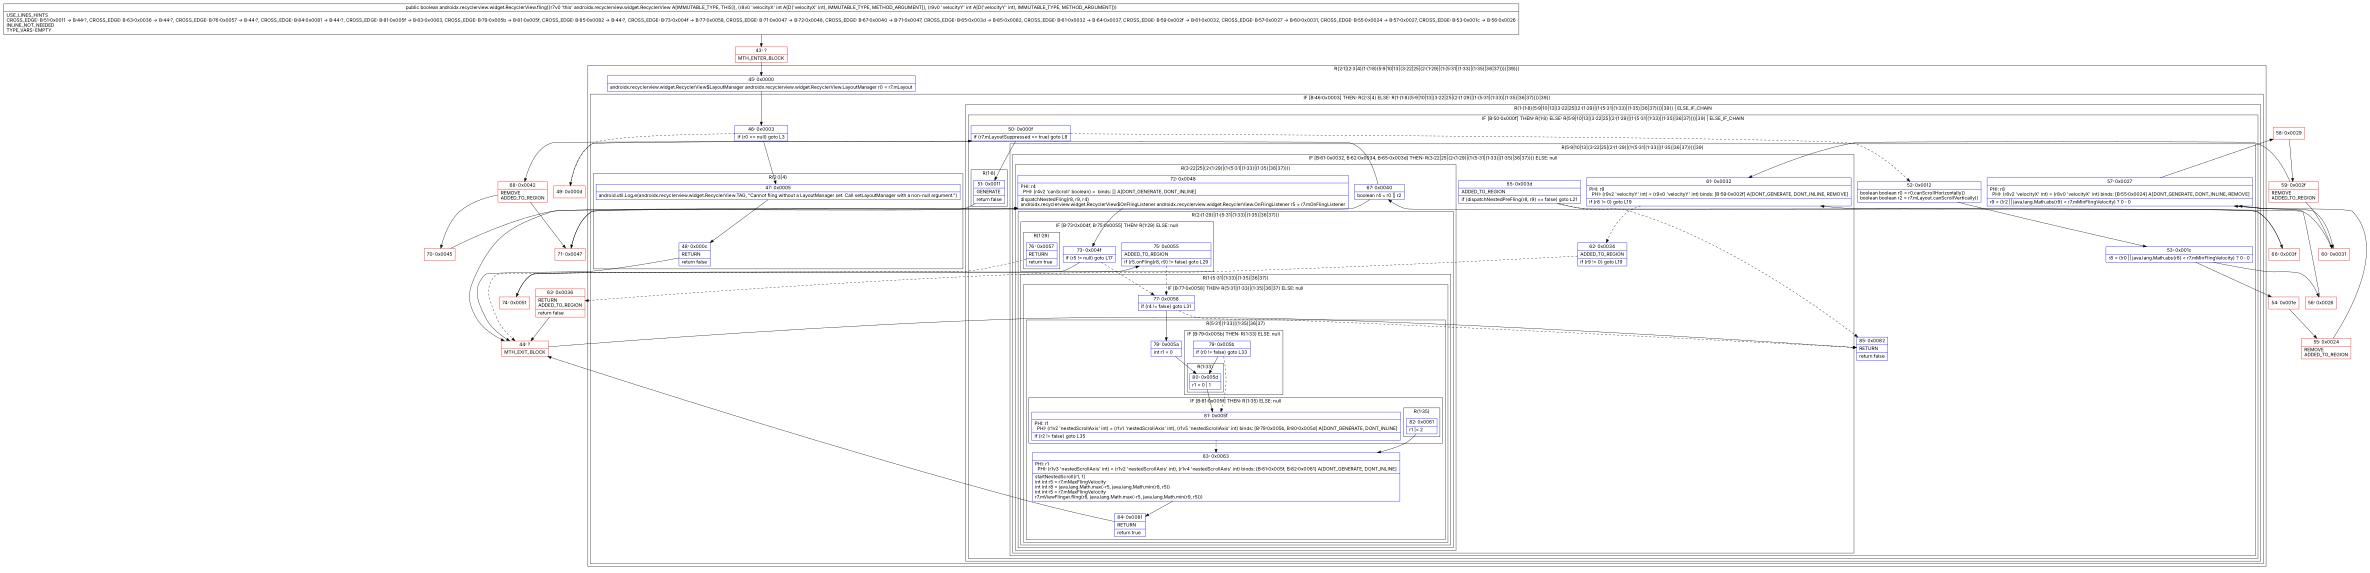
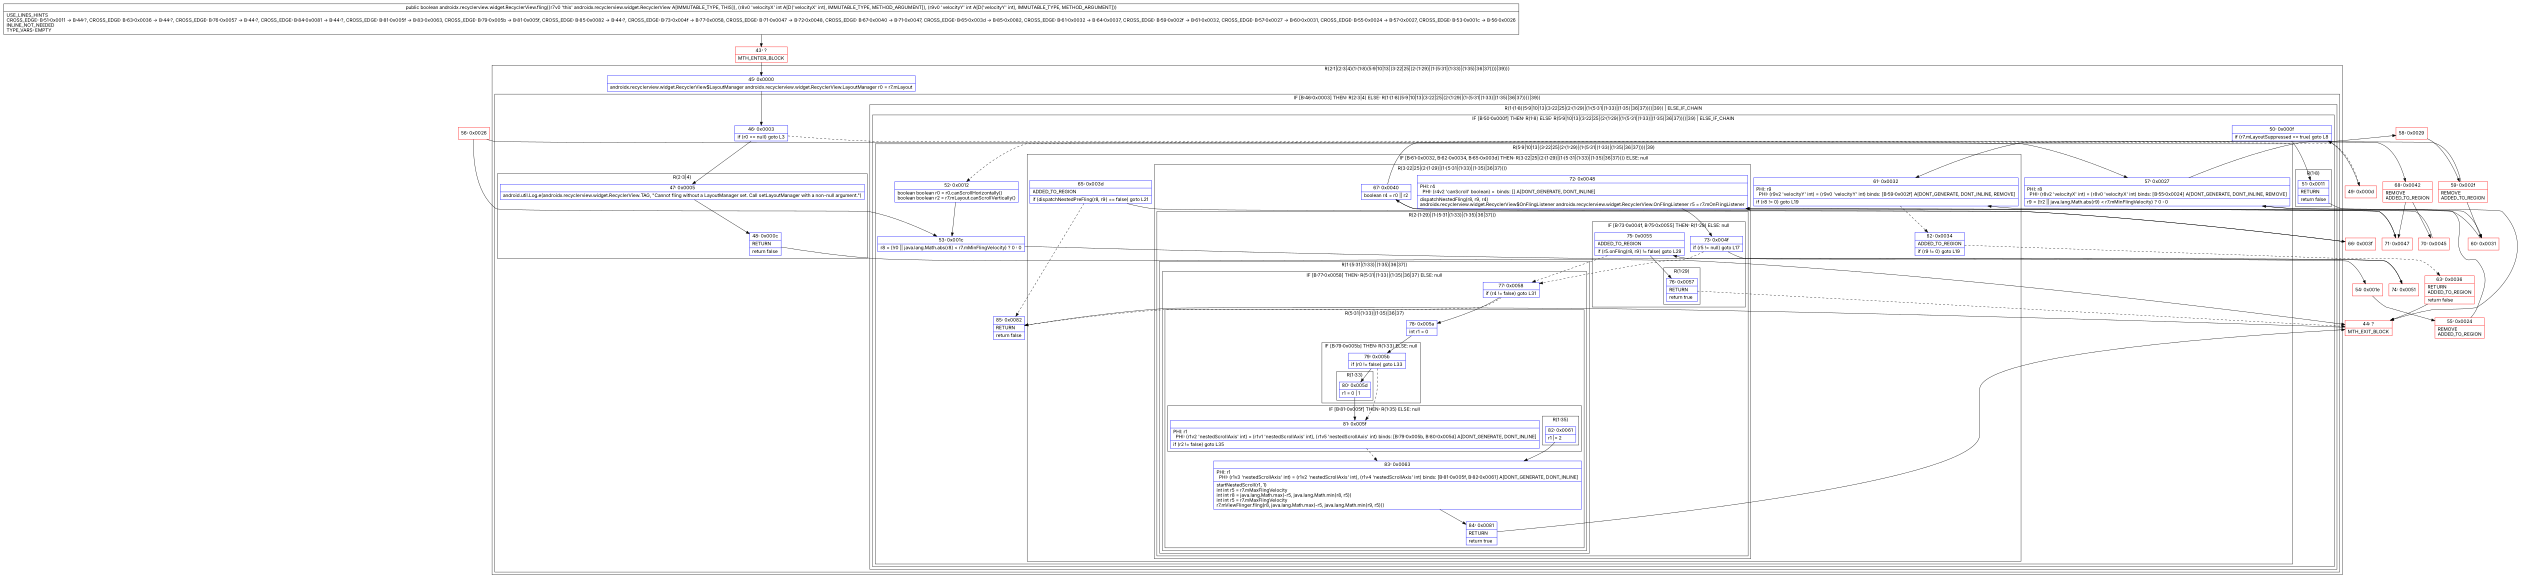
(989, 192) -> (2310, 192)
none -> (1660, 266)
(2270, 272) -> (679, 211)
(1182, 362) -> (1399, 345)
